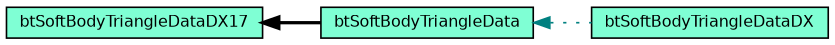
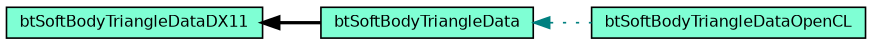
(135, 23) -> (135, 23)
(710, 23) -> (729, 23)
